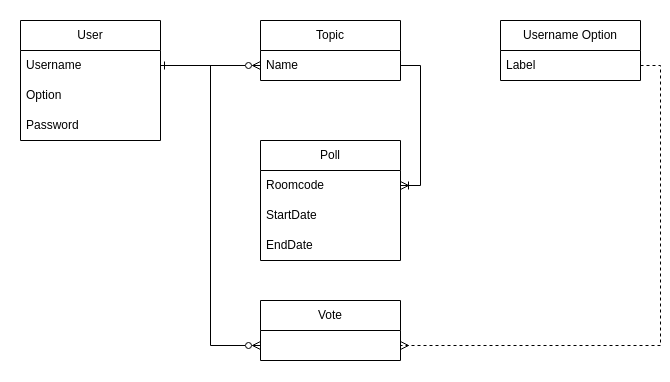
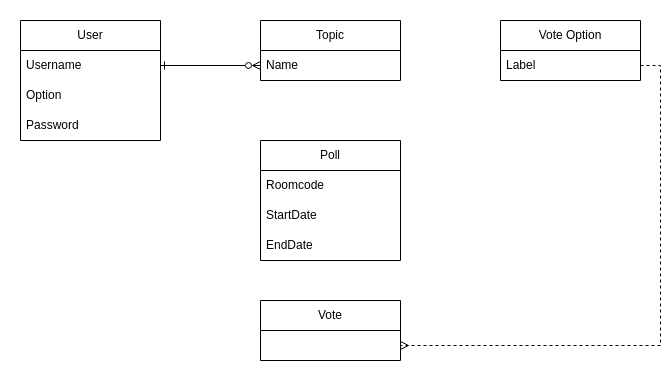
(571, 36) -> (571, 36)
(421, 126) -> none
(211, 224) -> none
